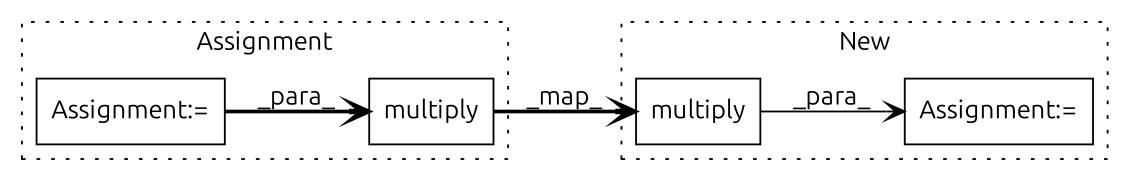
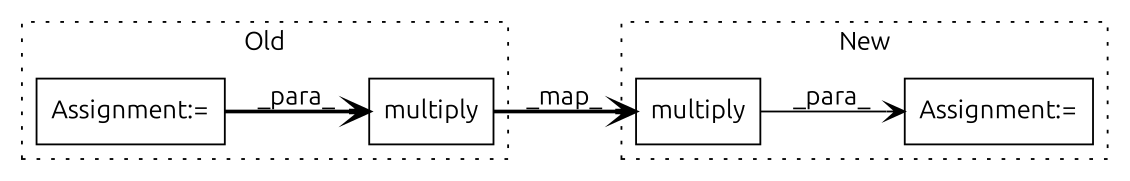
(265, 43) -> (265, 43)
